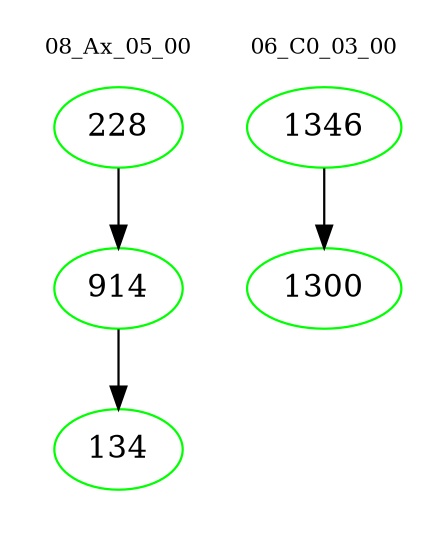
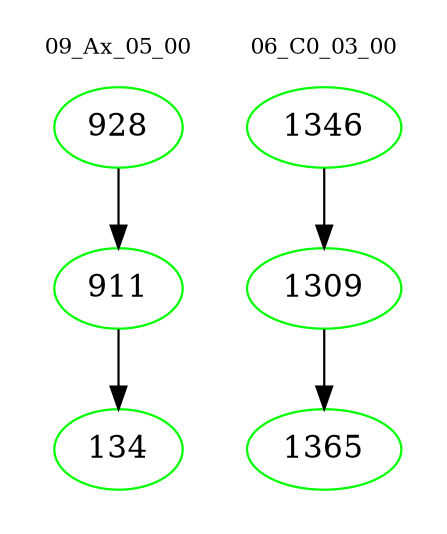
(119, 48) -> (119, 48)
(119, 127) -> (119, 127)
(119, 288) -> (119, 288)
(324, 288) -> (324, 288)
none -> (324, 449)
